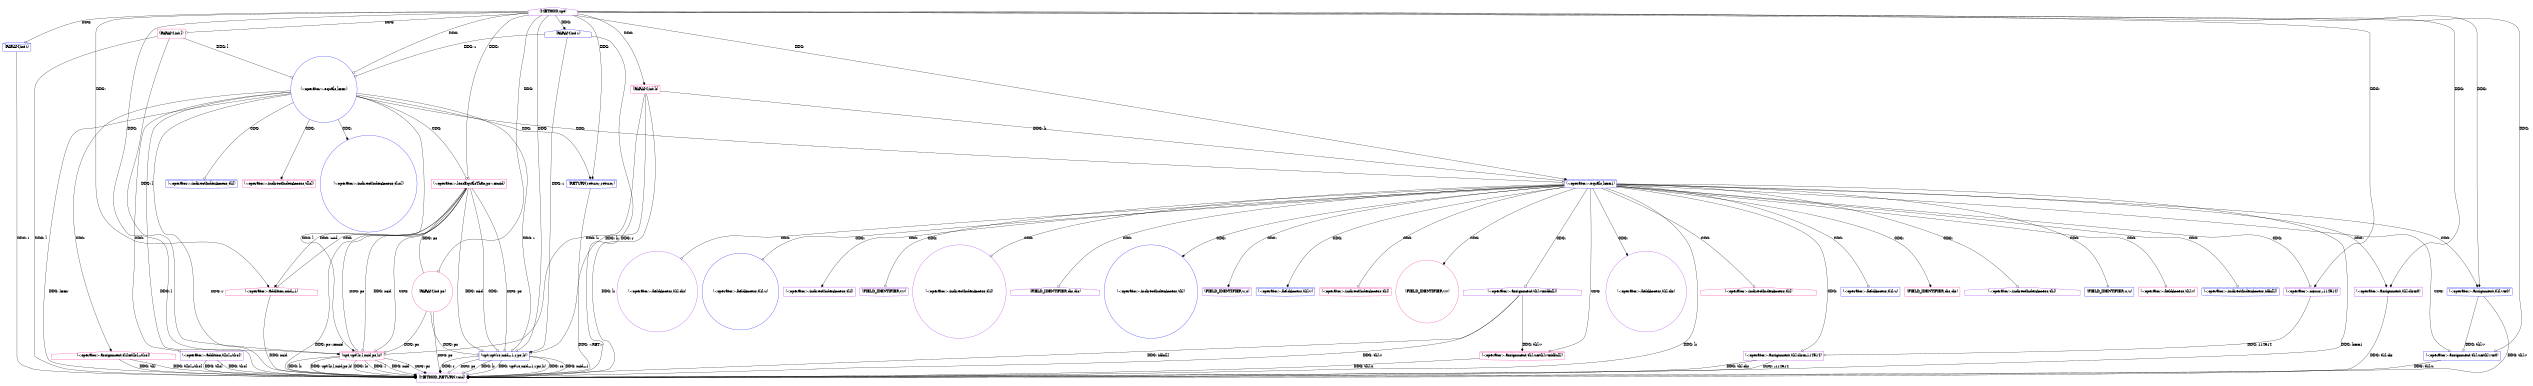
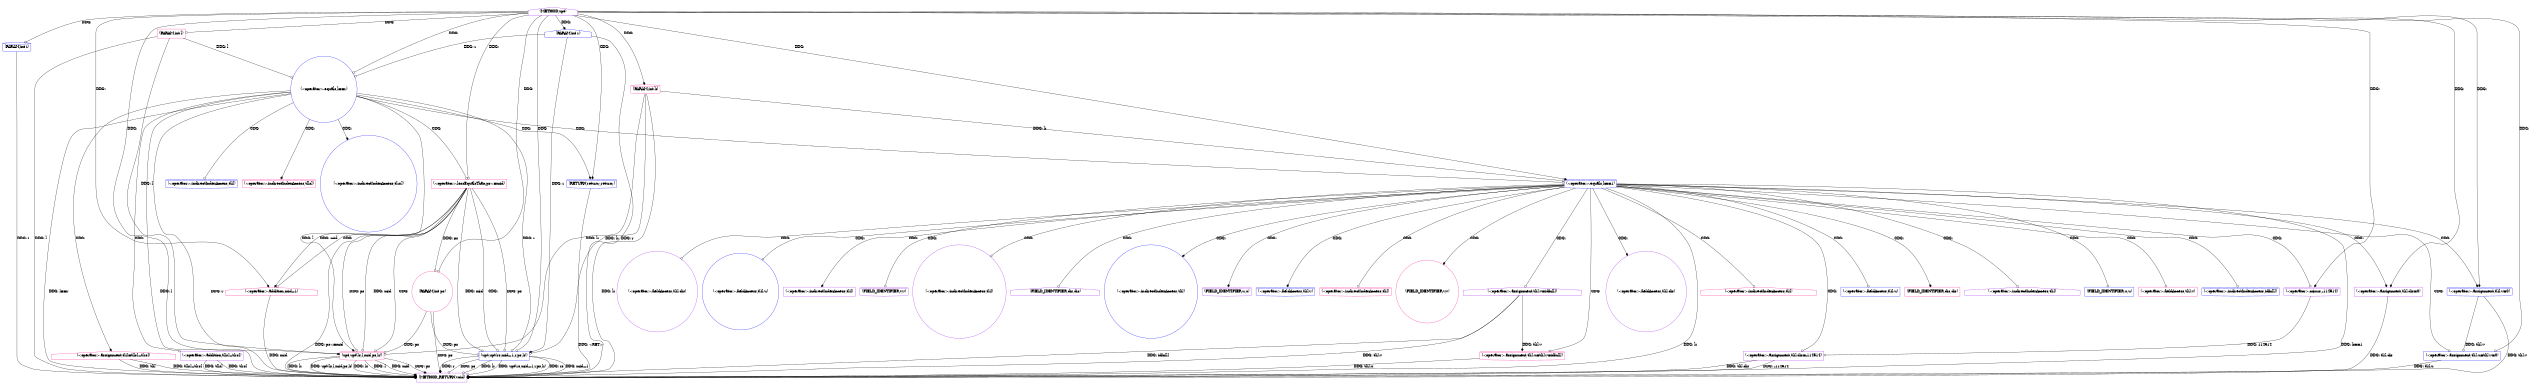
(605, 47) -> (605, 47)
(421, 239) -> (447, 227)
